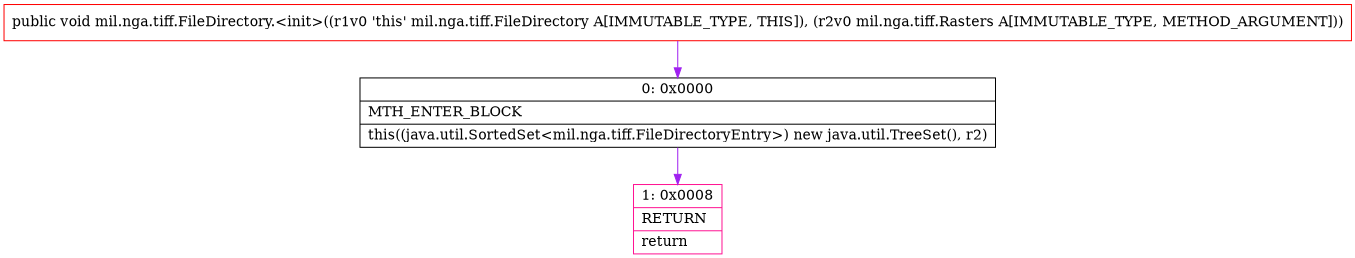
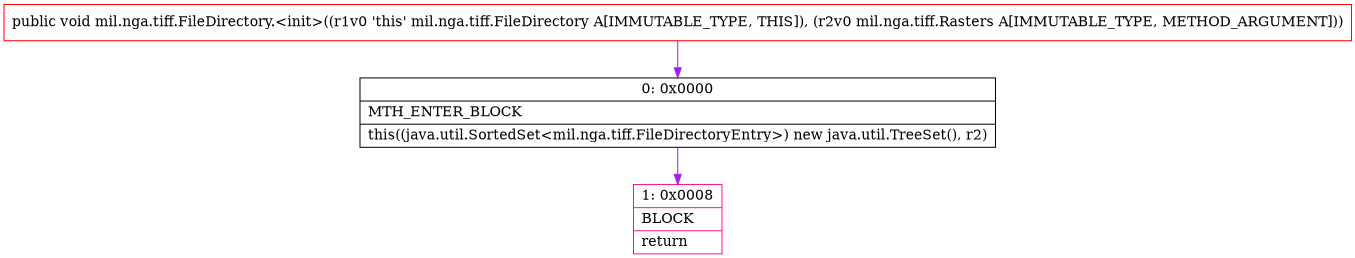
(674, 219) -> (668, 219)
